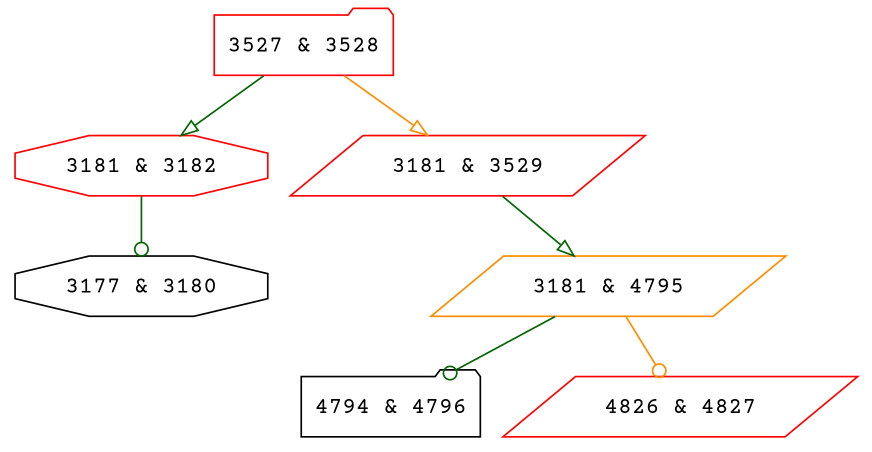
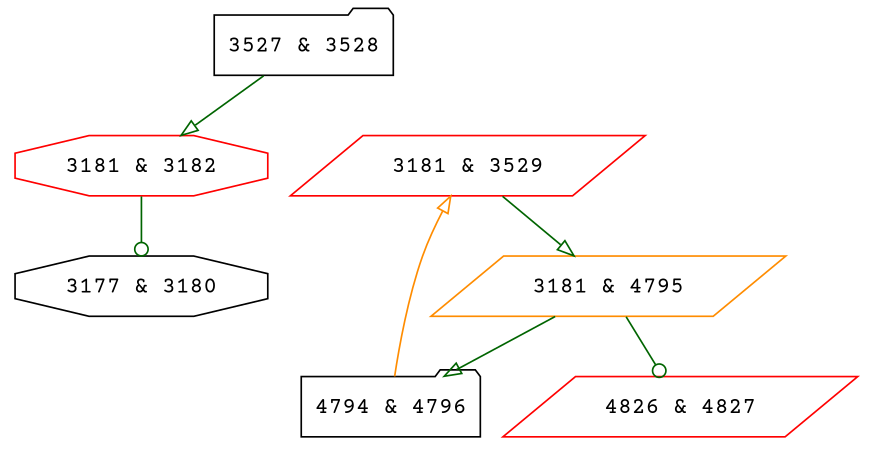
(304, 45) -> (304, 45)
(379, 100) -> (412, 292)
(641, 341) -> (641, 341)
(506, 343) -> (506, 343)
